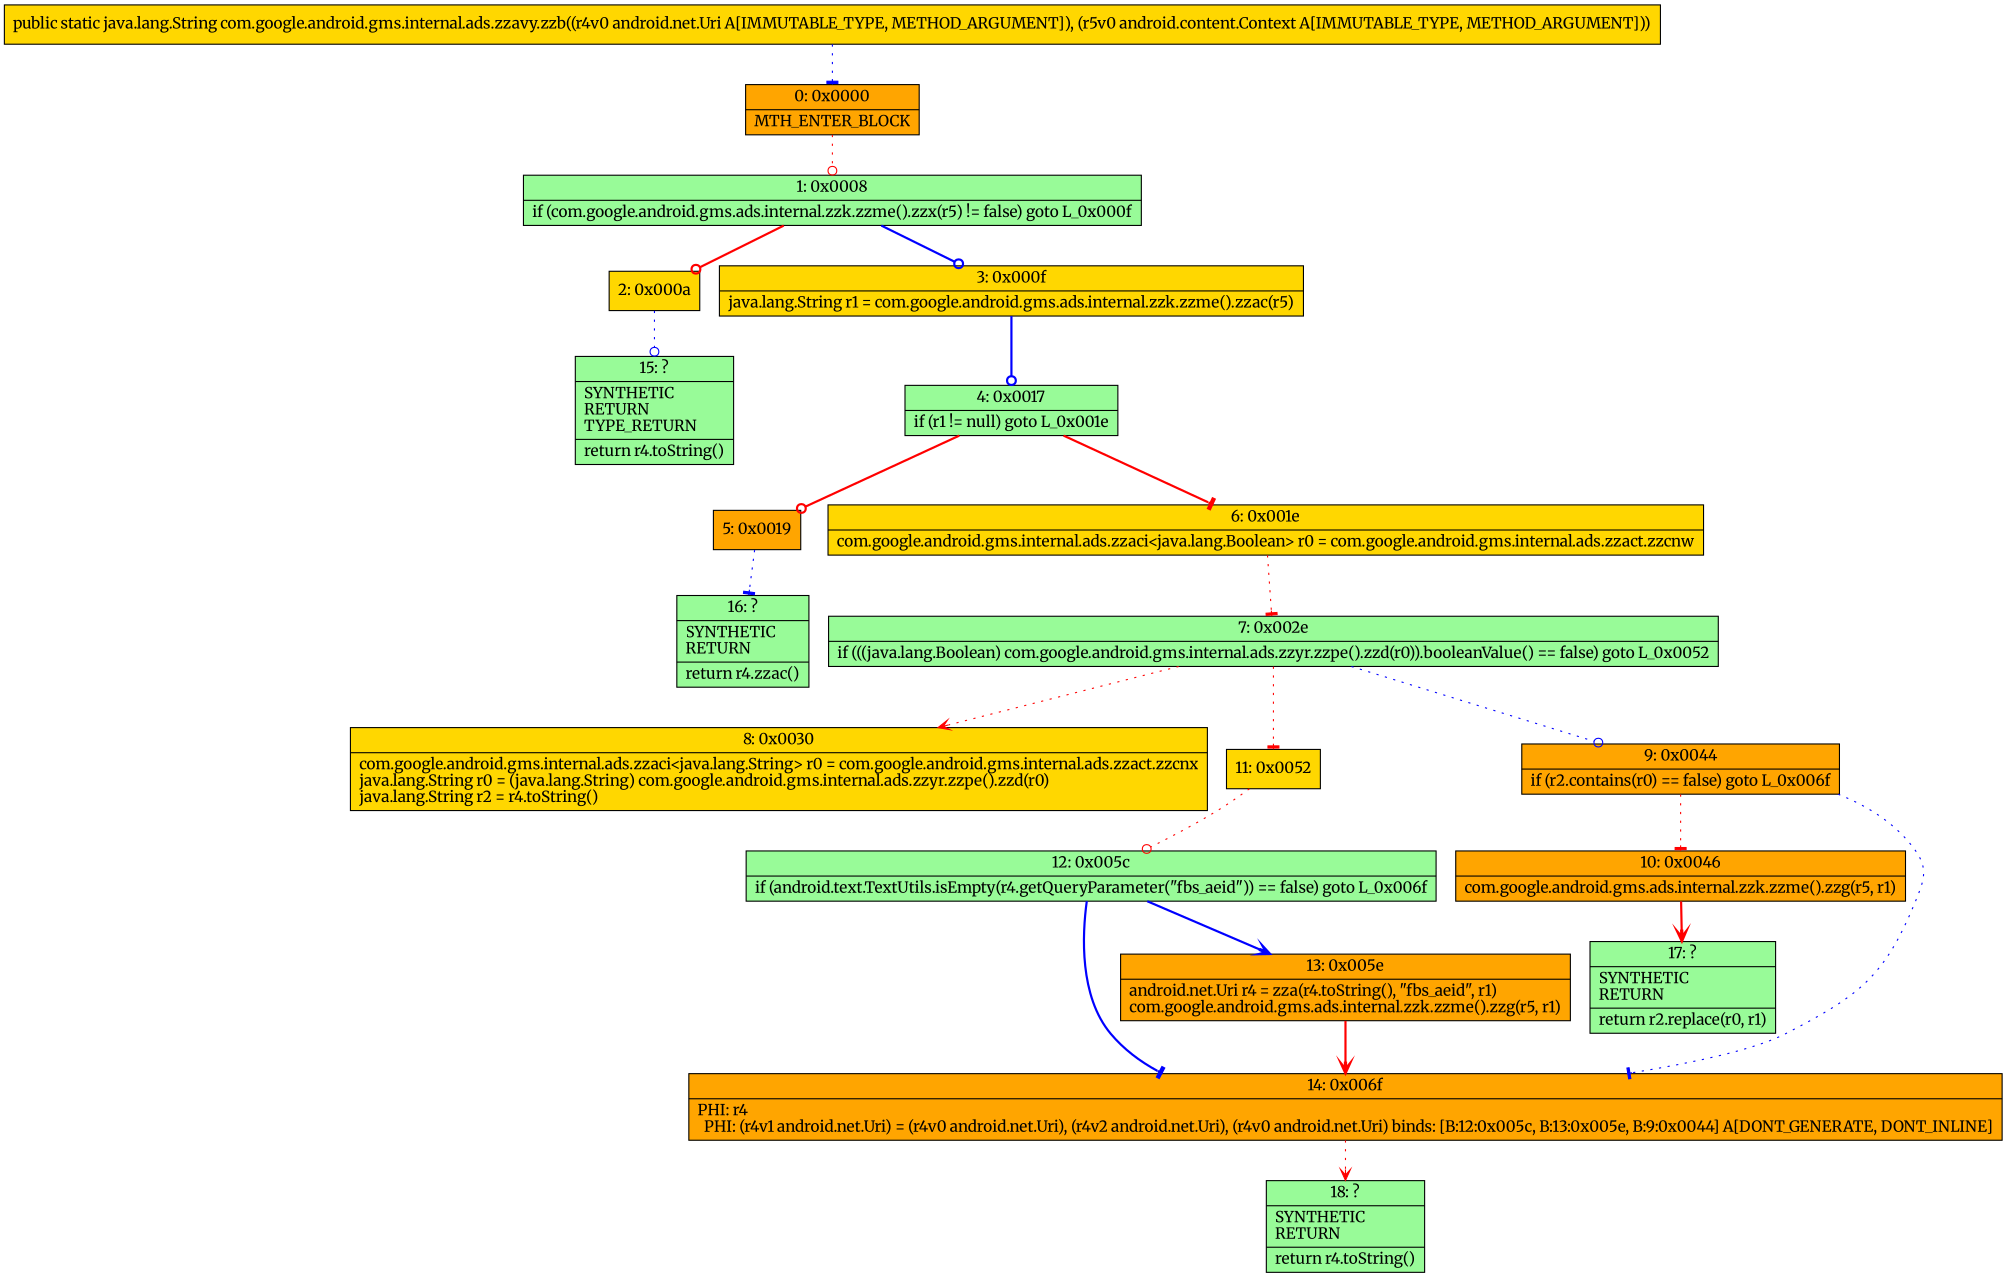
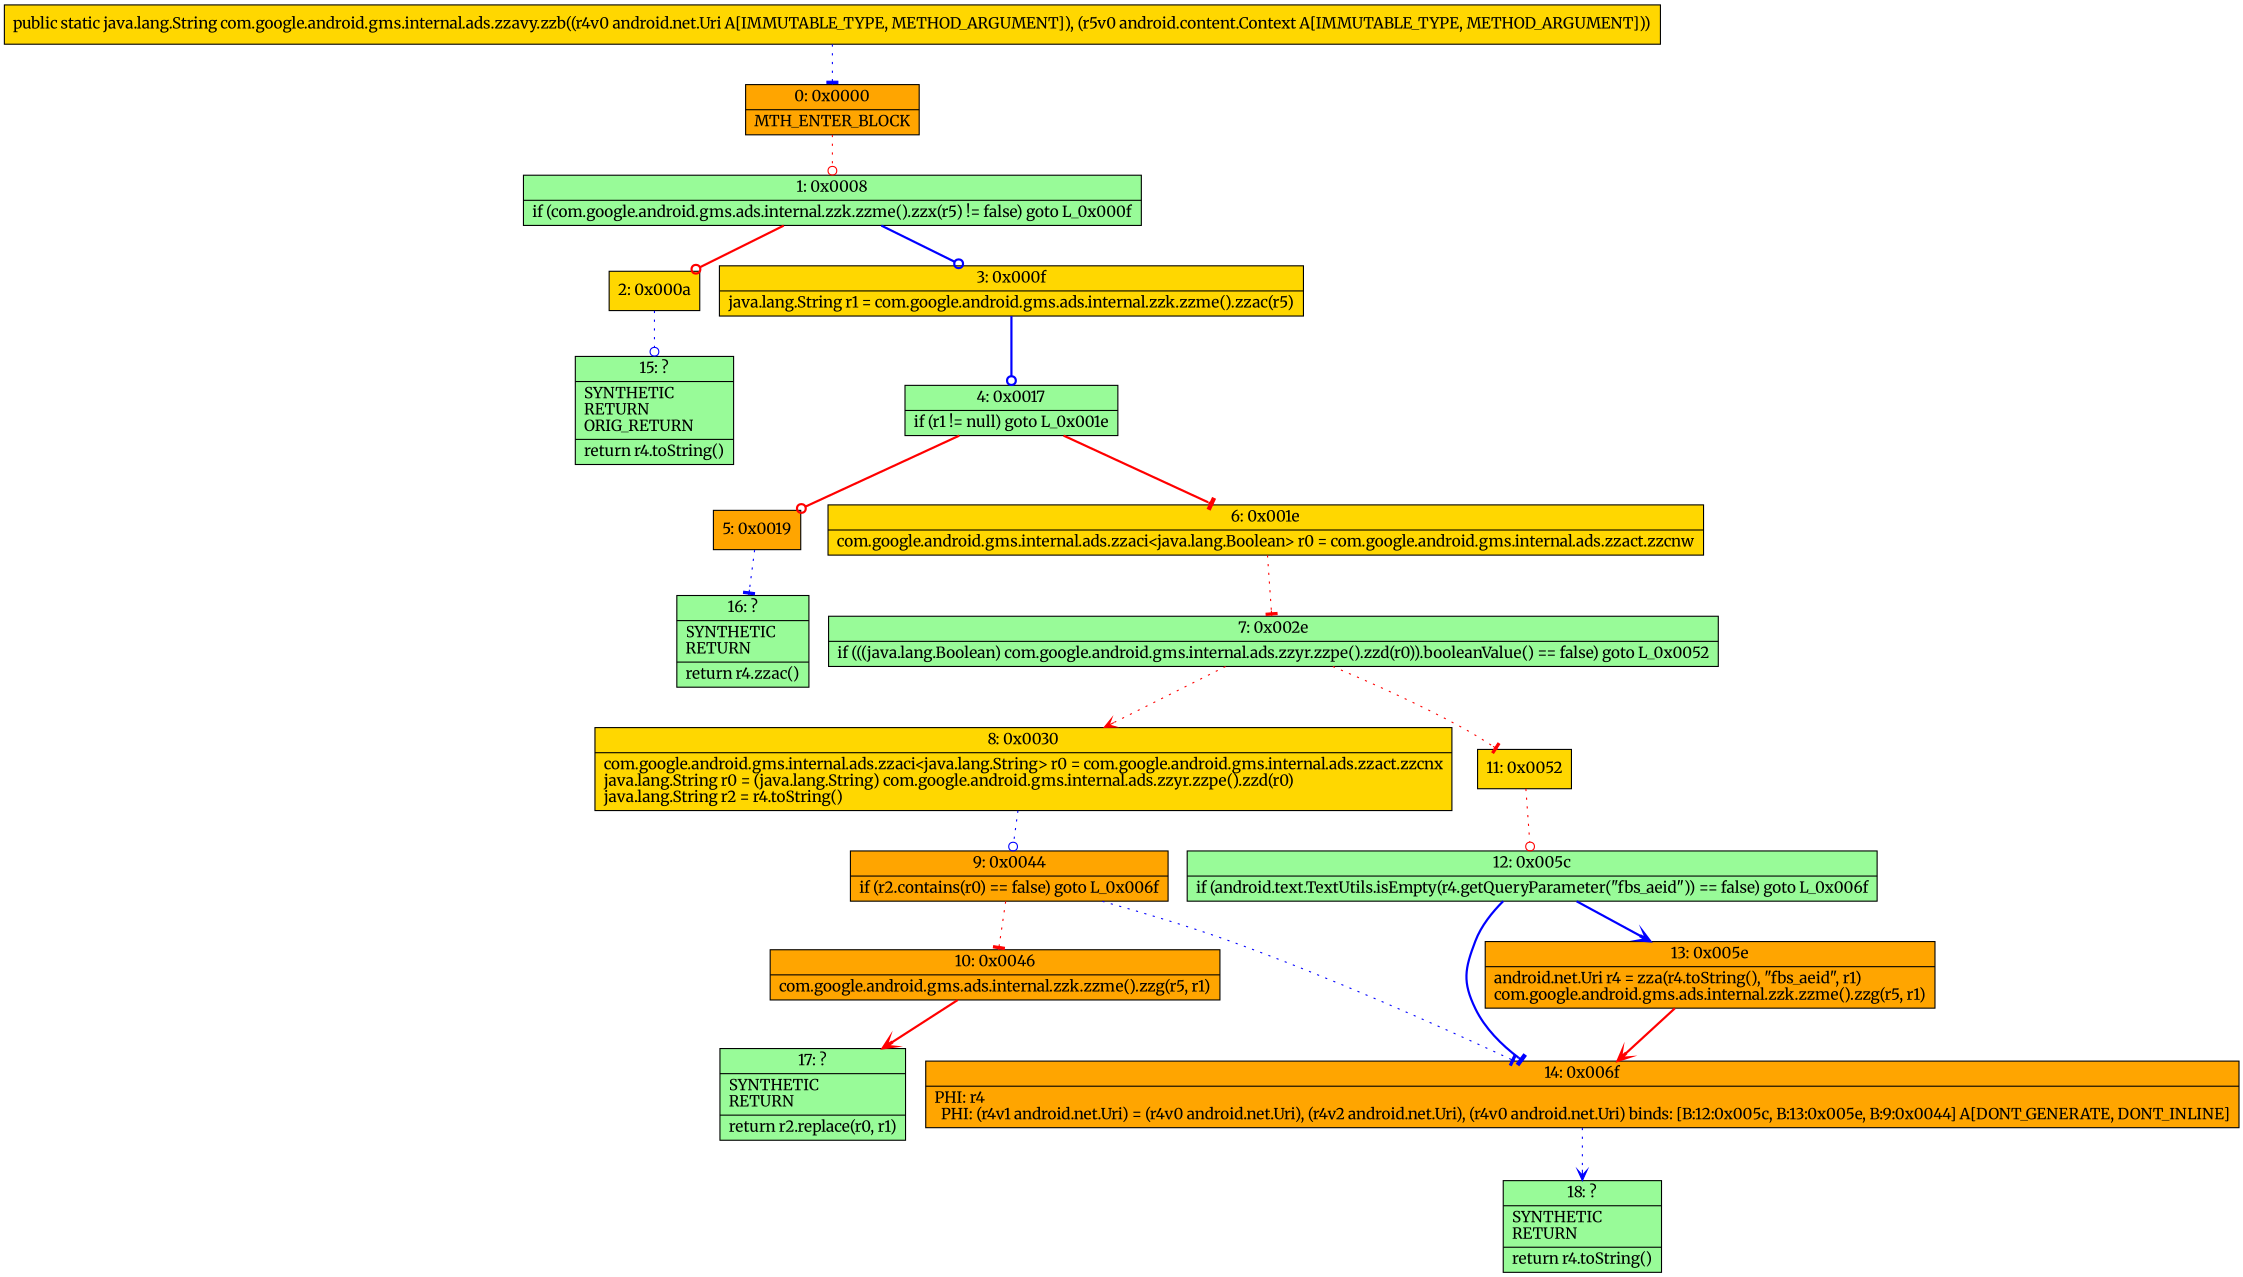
(640, 426) -> (639, 426)
(1473, 704) -> (1016, 826)
(1345, 1155) -> (1582, 1149)
